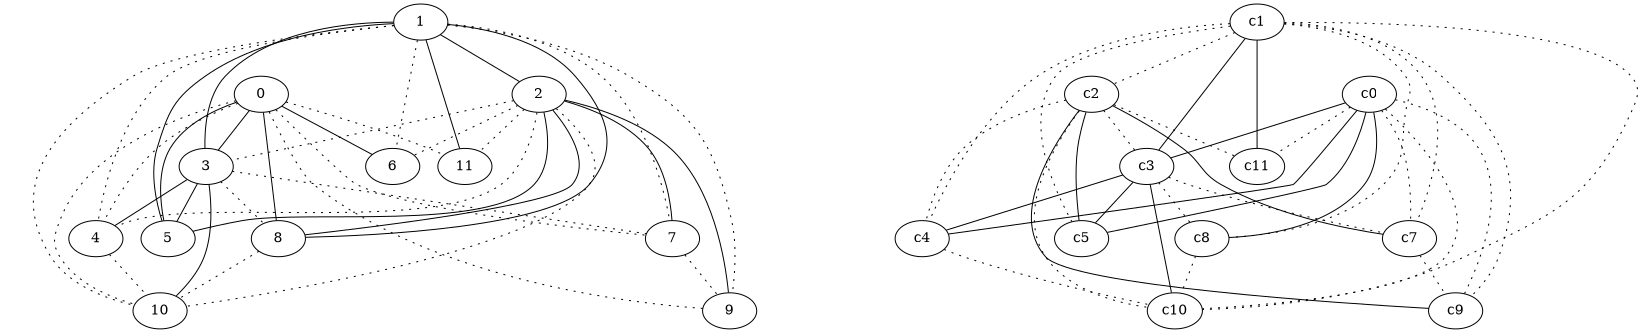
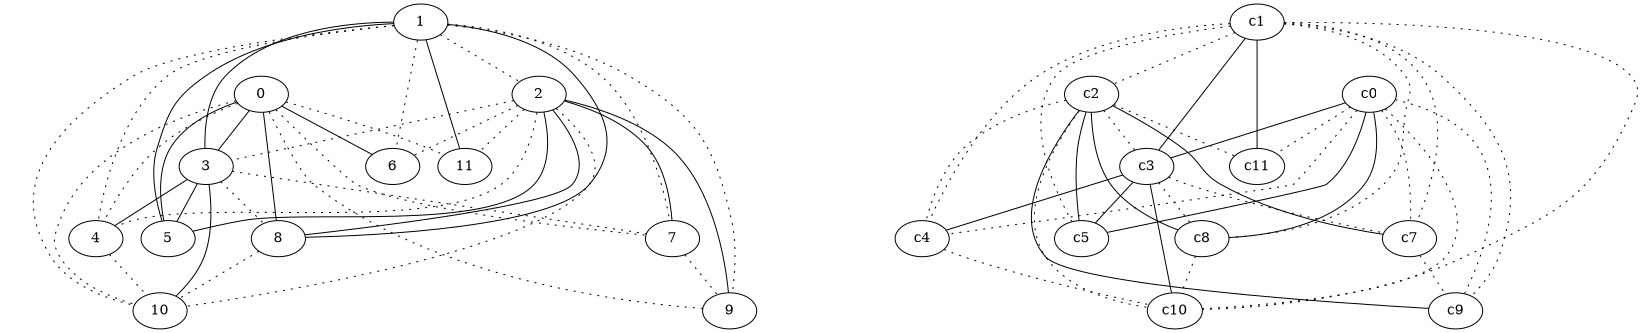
(480, 58) -> (480, 58)
none -> (1113, 187)
(1192, 200) -> (1192, 200)
